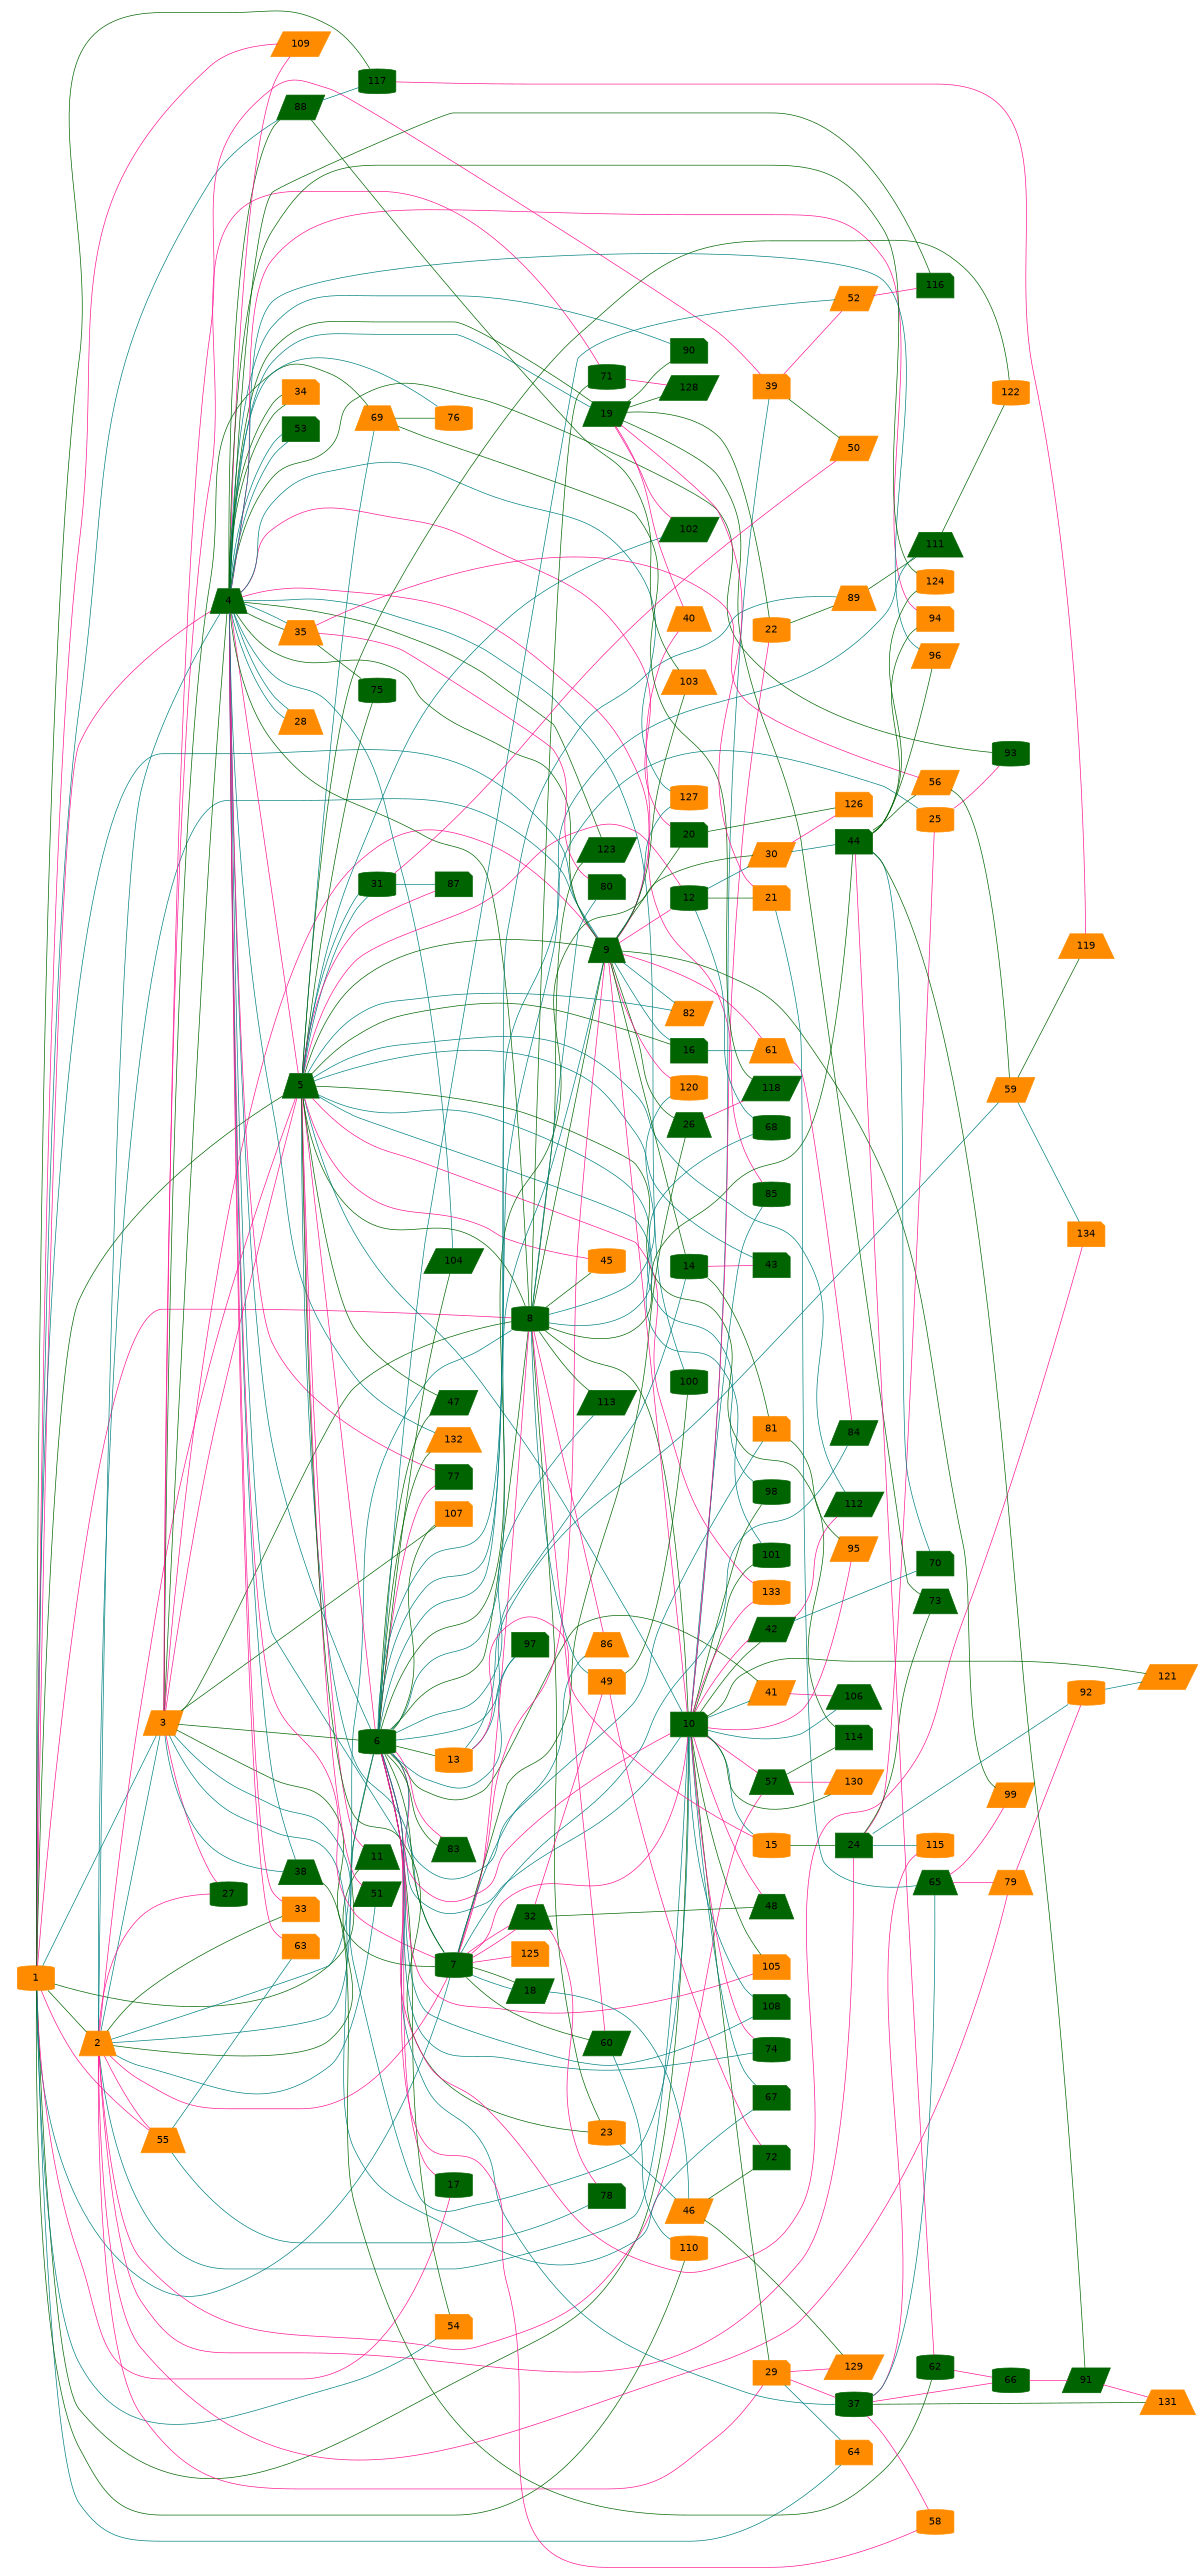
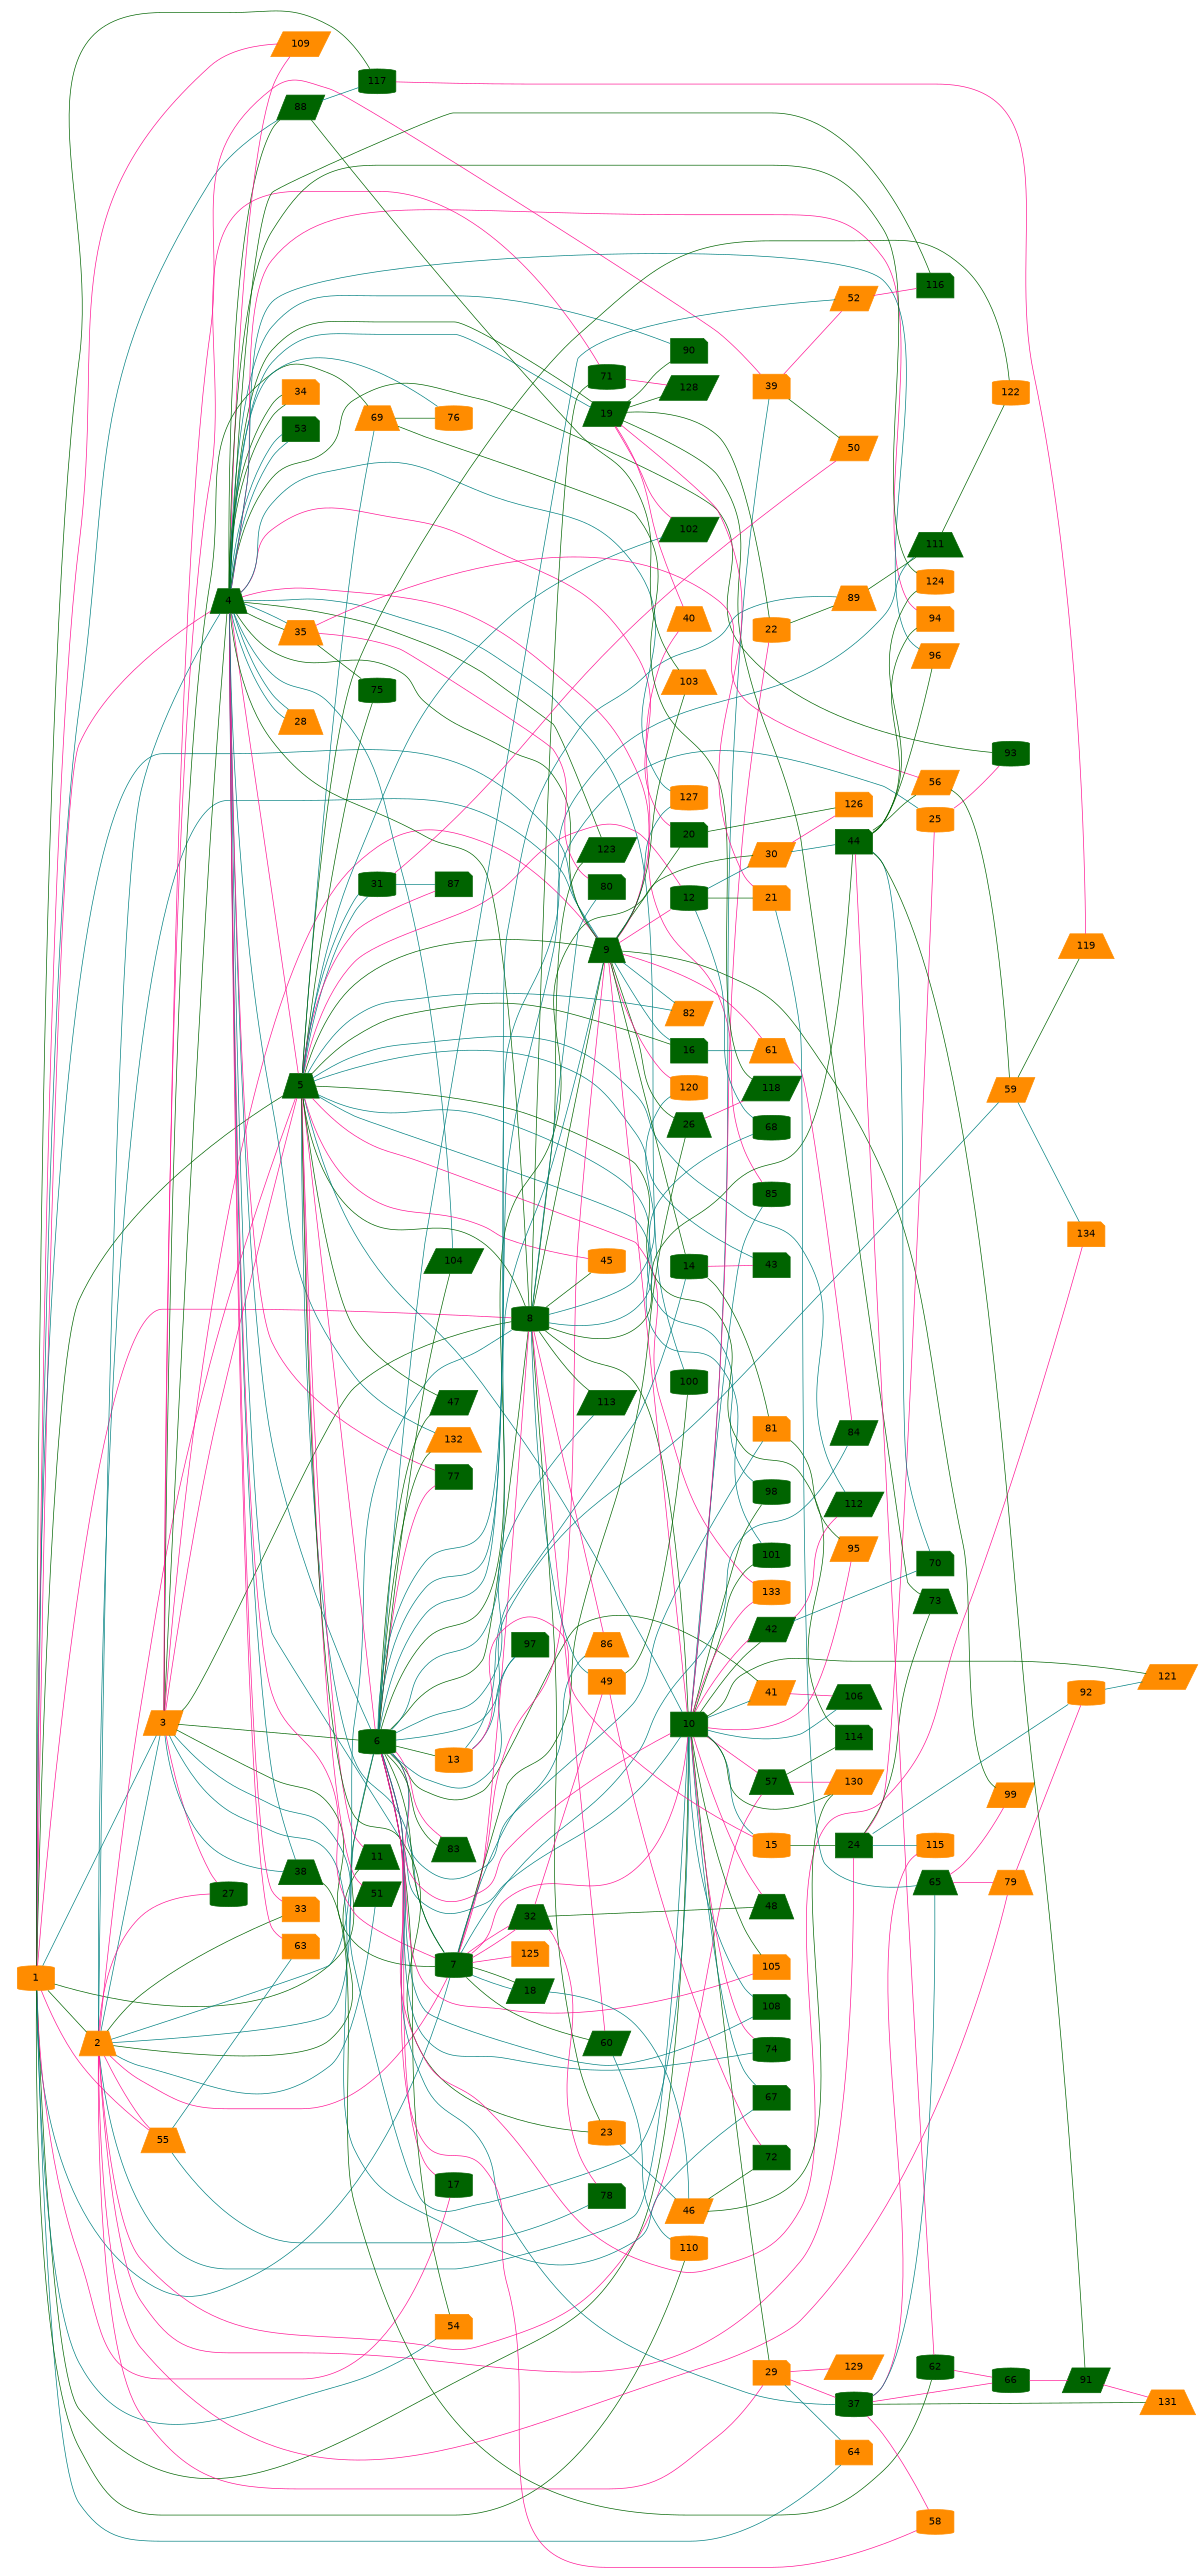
(454, 1514) -> none
(773, 2280) -> (820, 2036)
